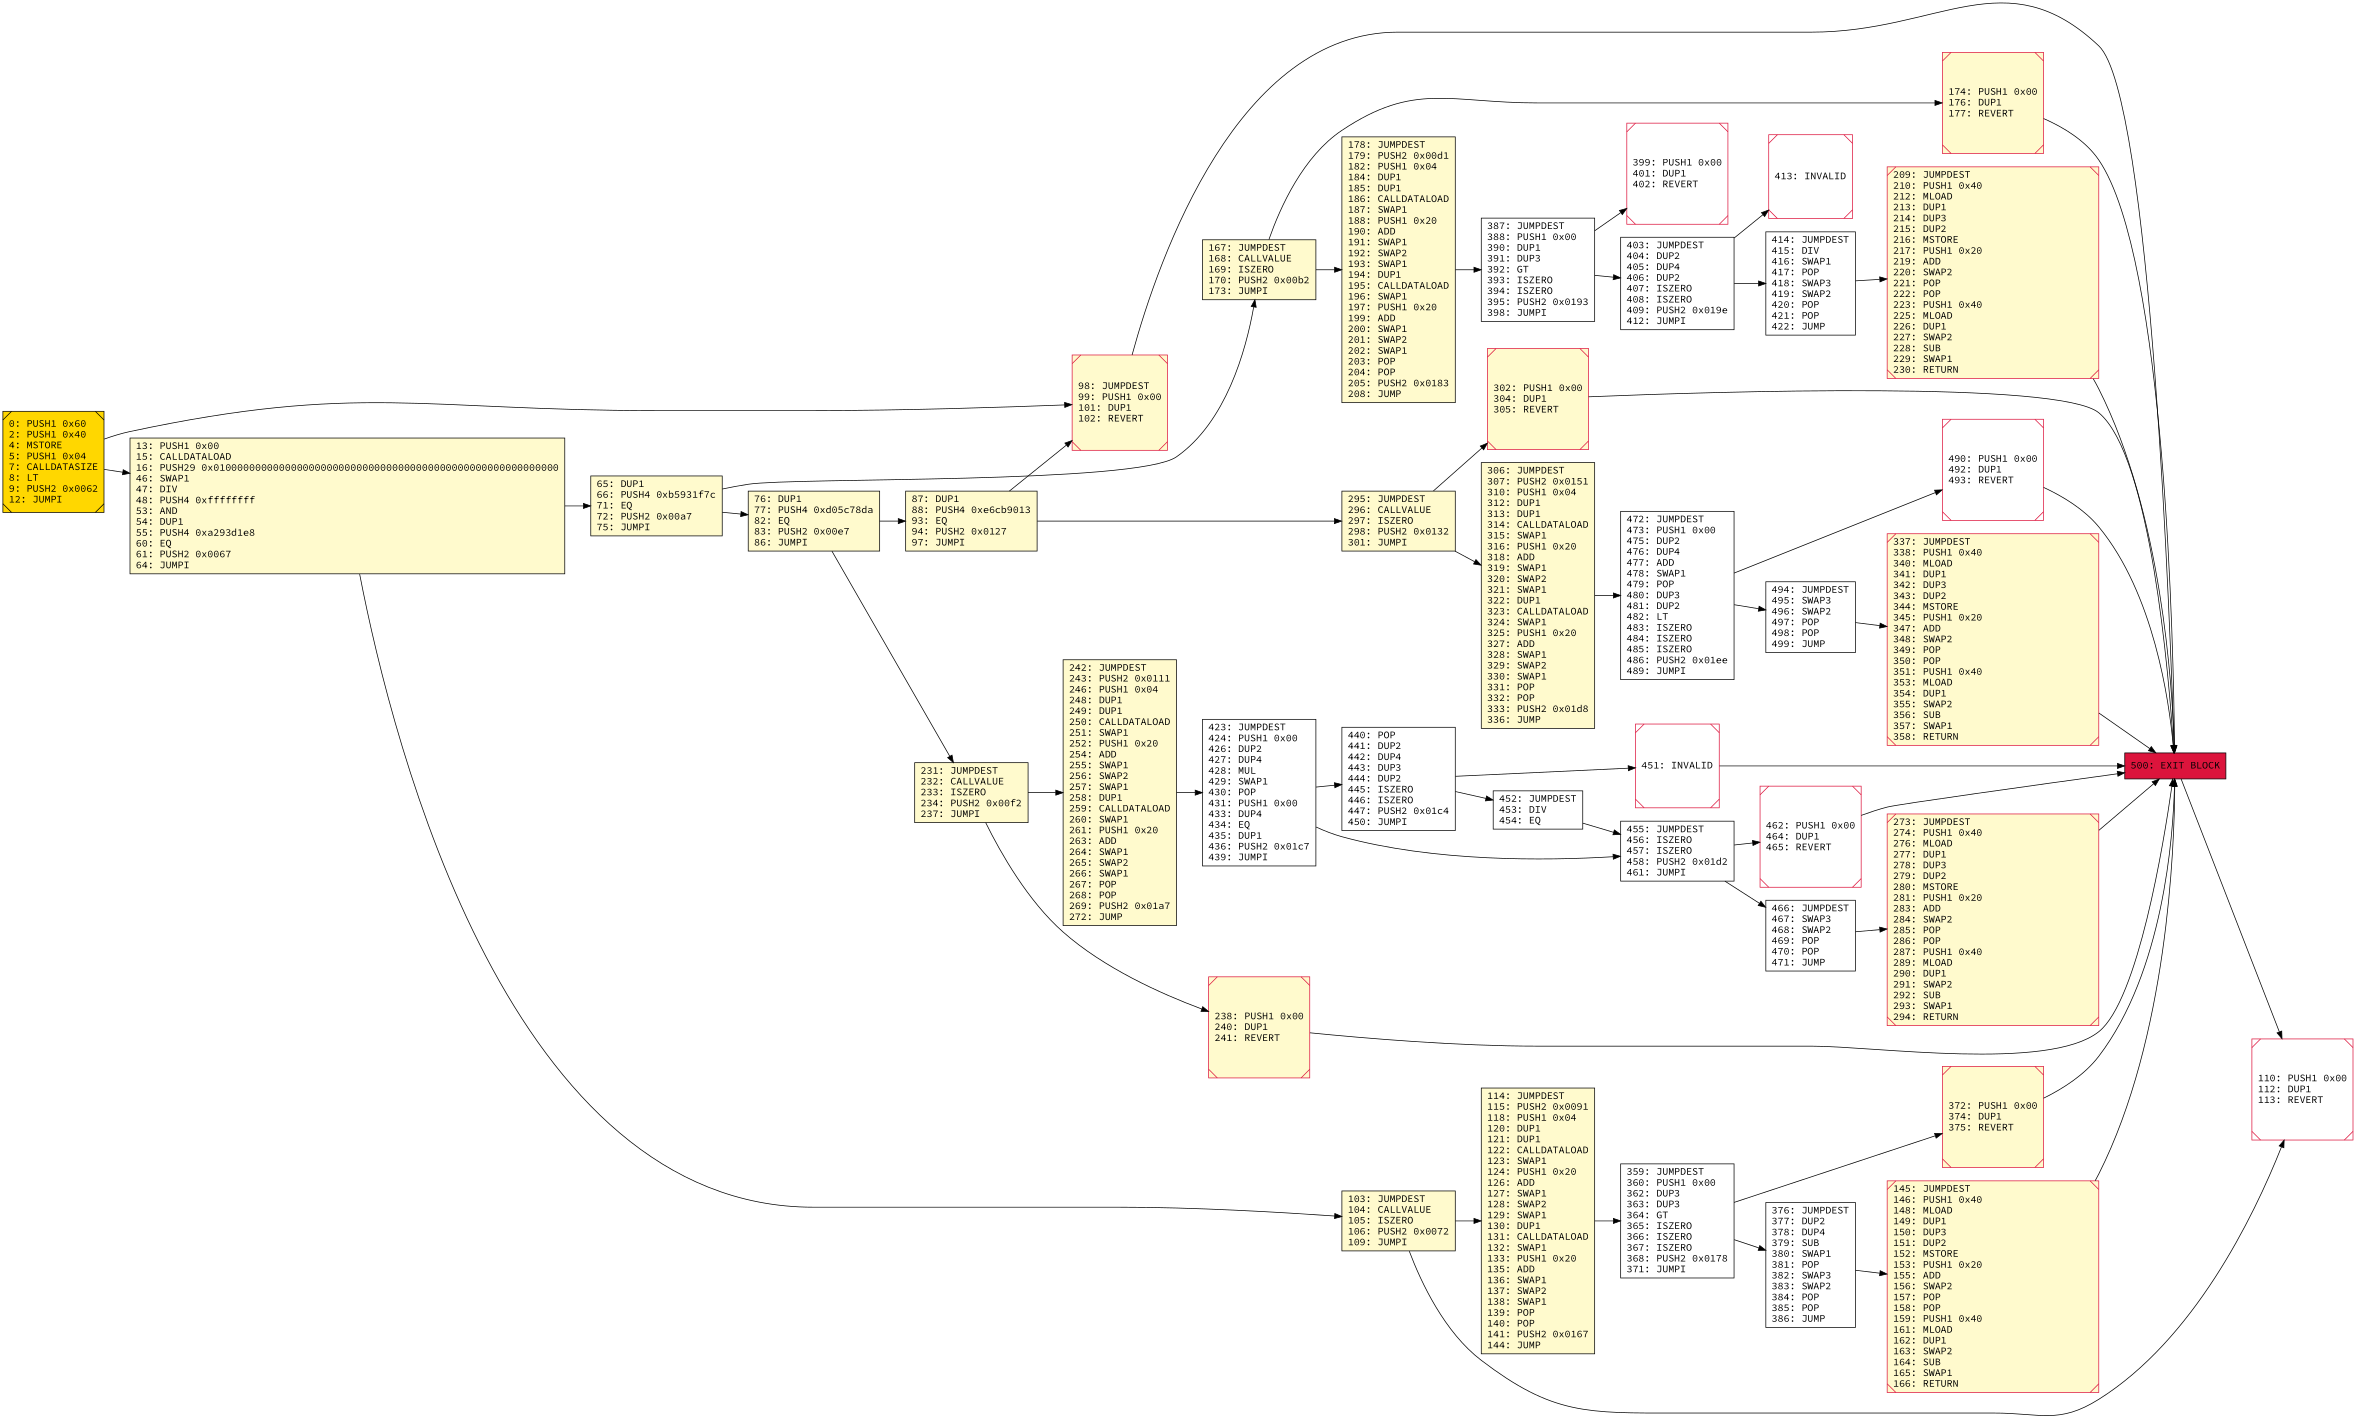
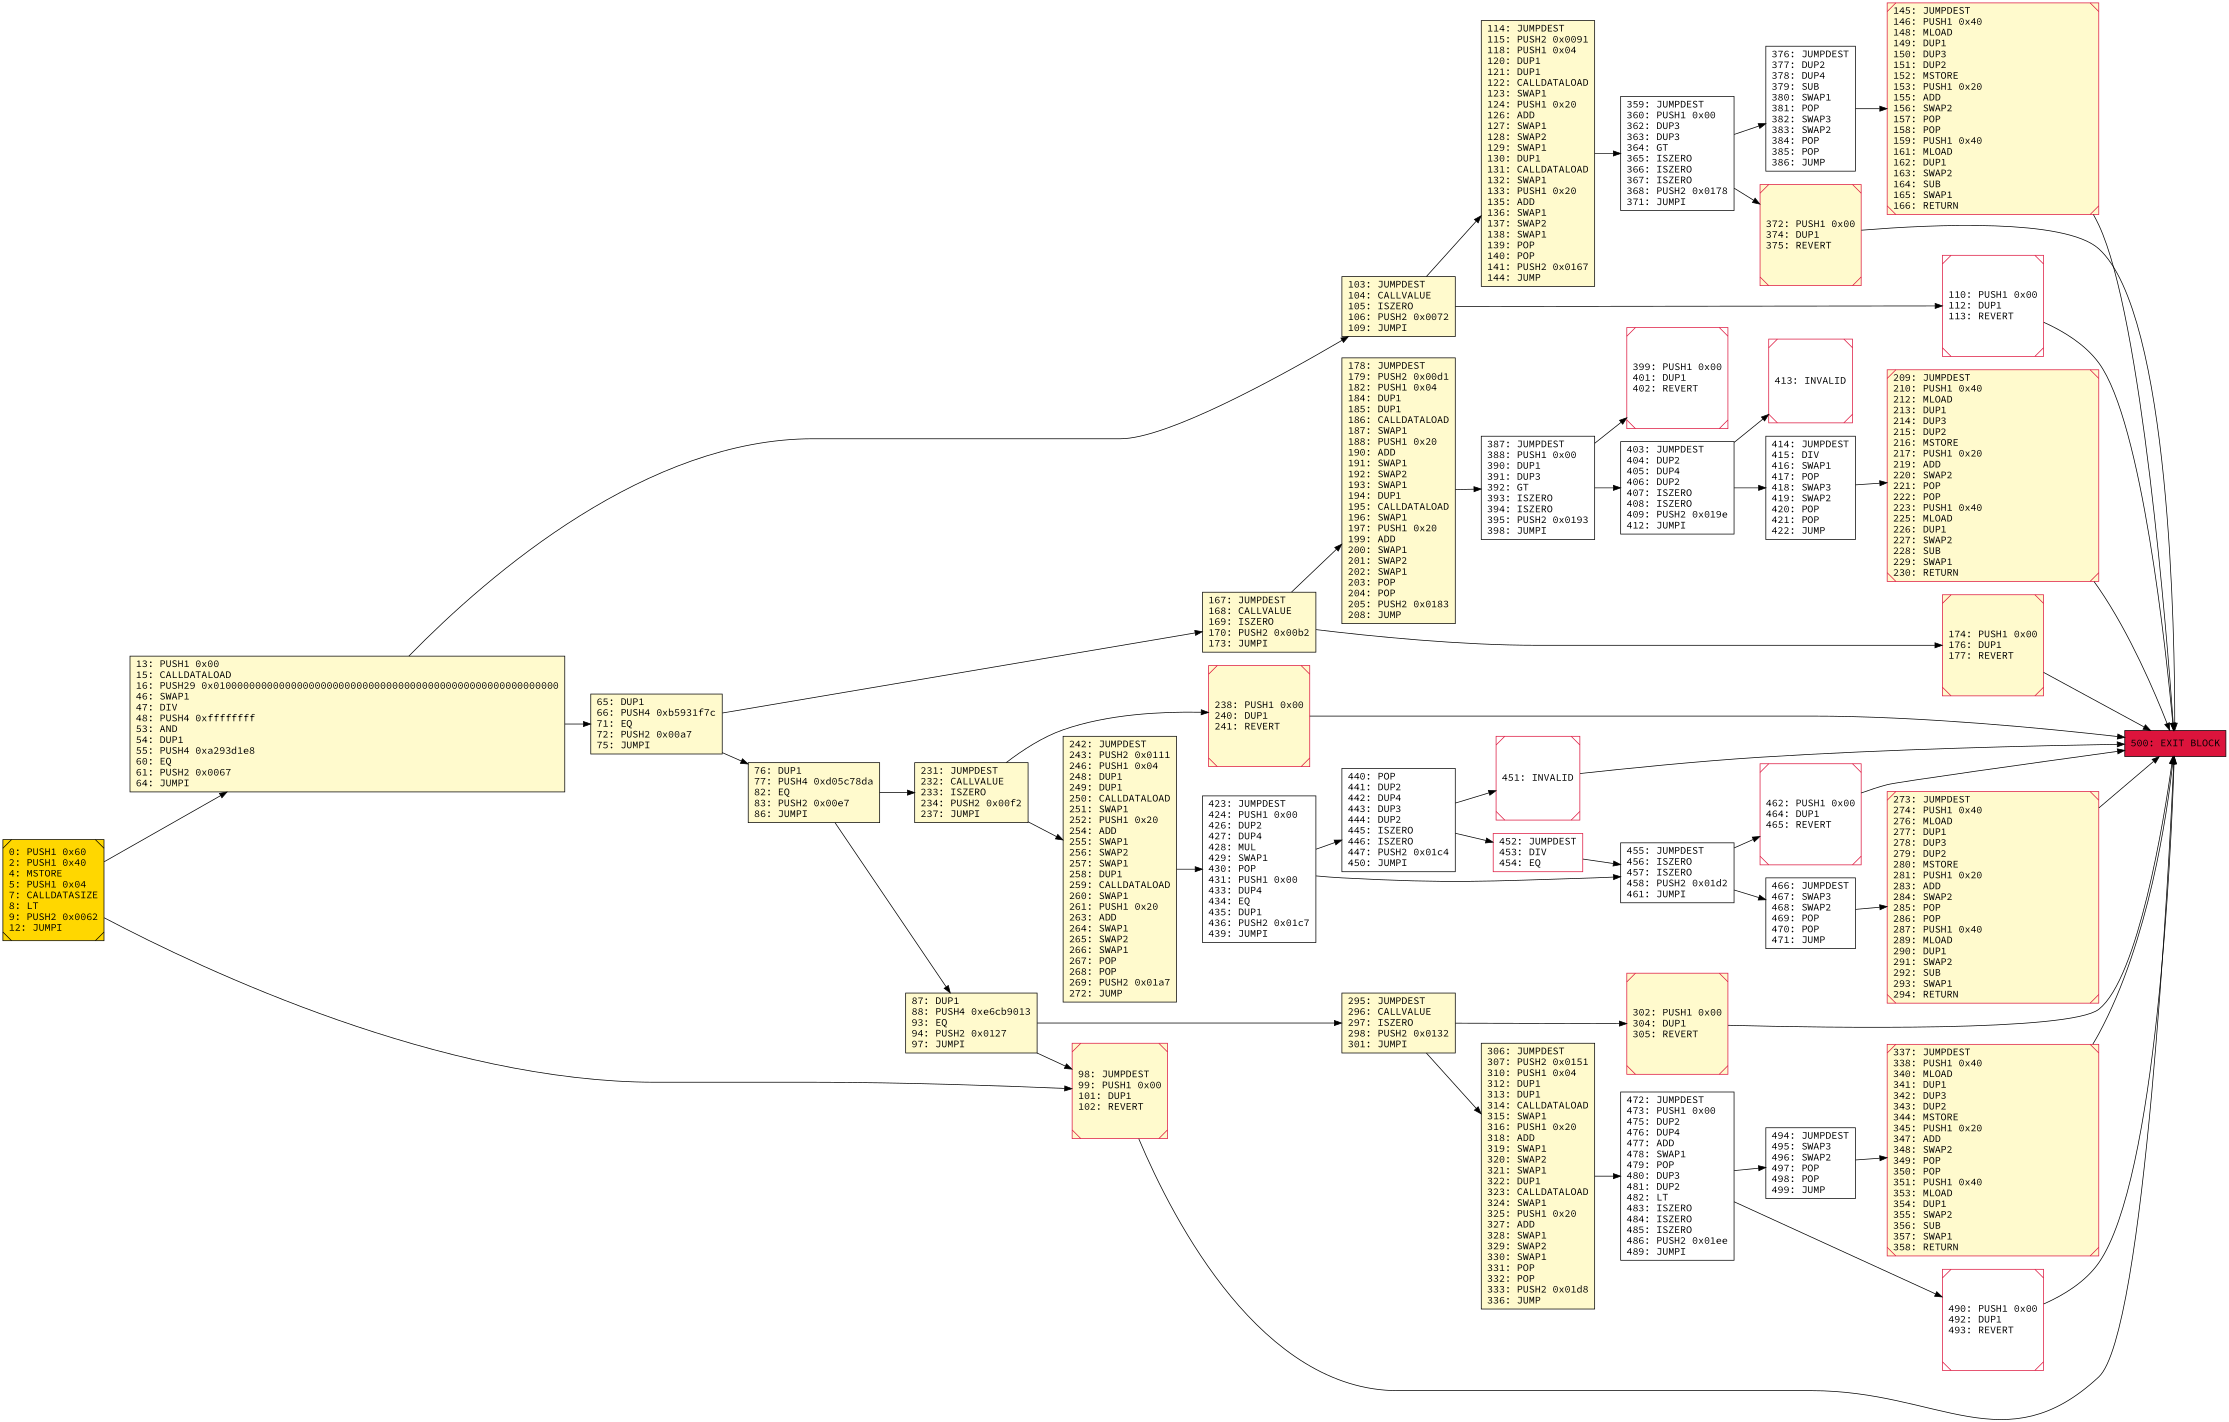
(1538, 810) -> (1538, 853)
(2230, 905) -> (2143, 506)
